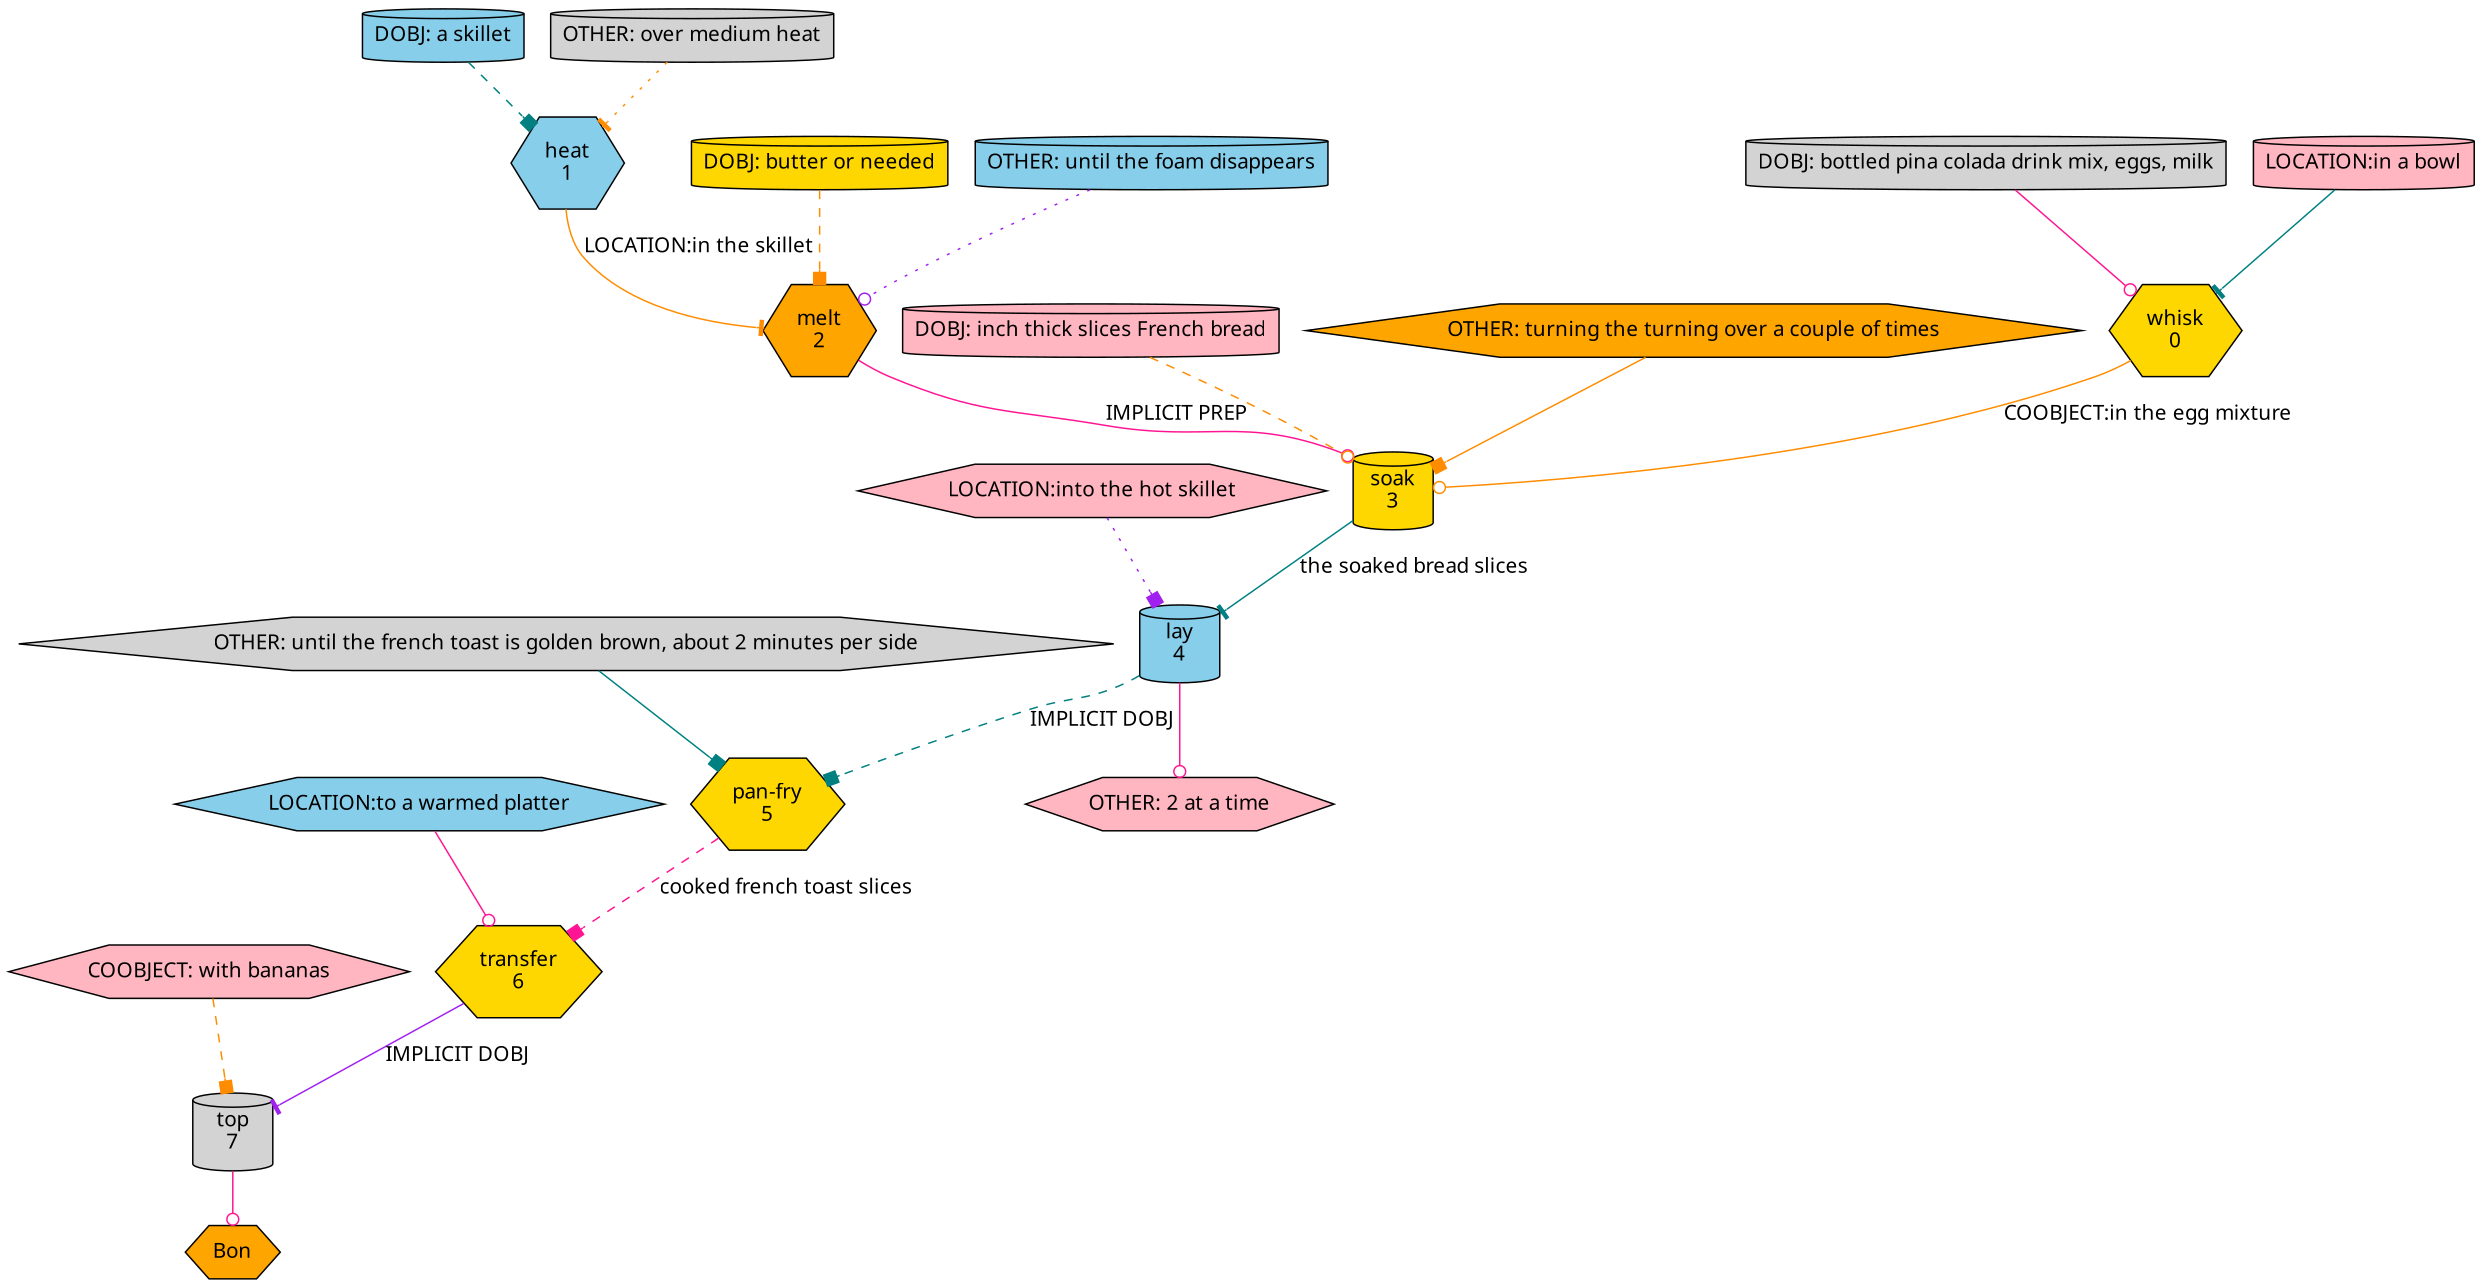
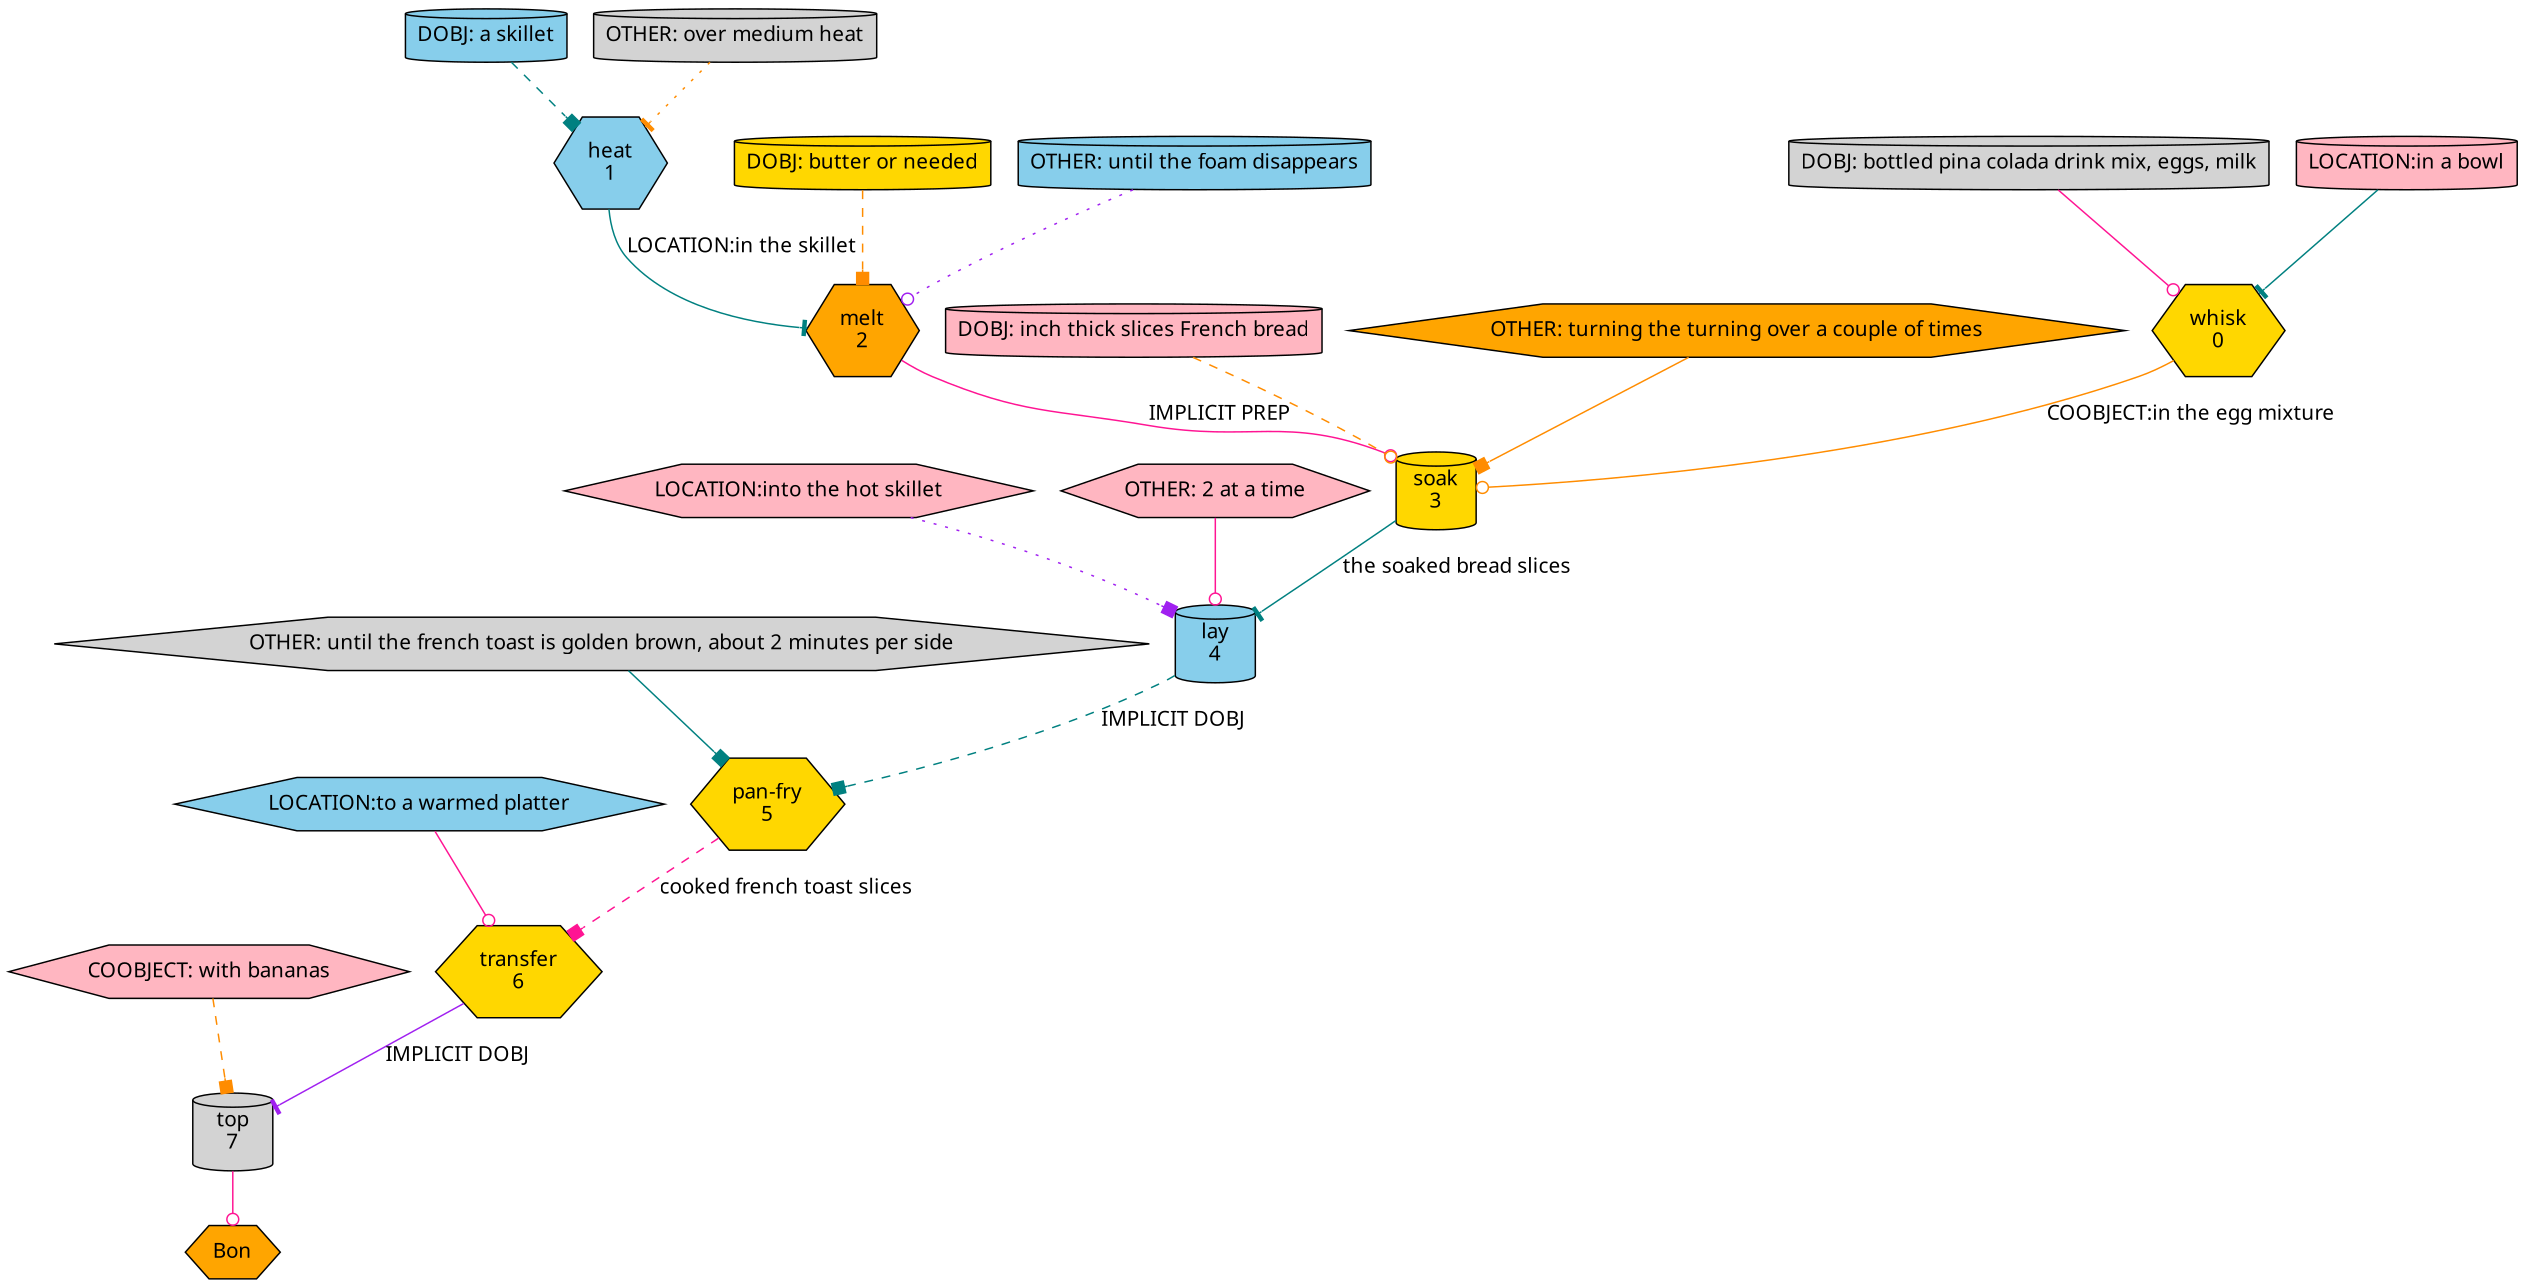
(639, 298) -> (682, 298)
(1180, 724) -> (1215, 555)
